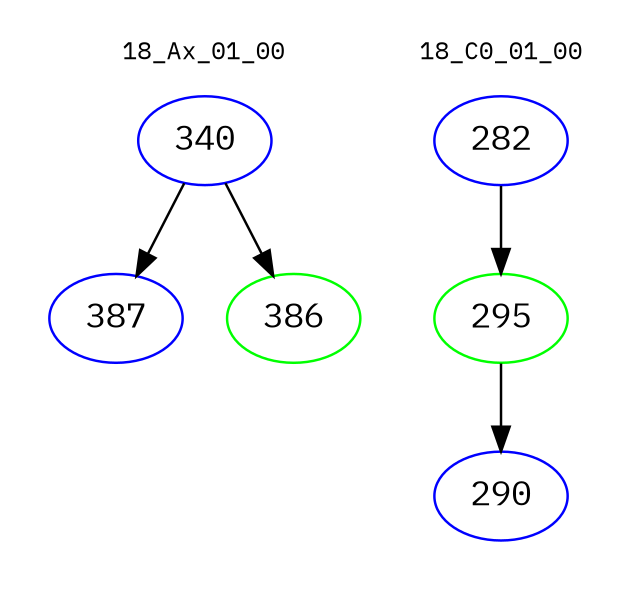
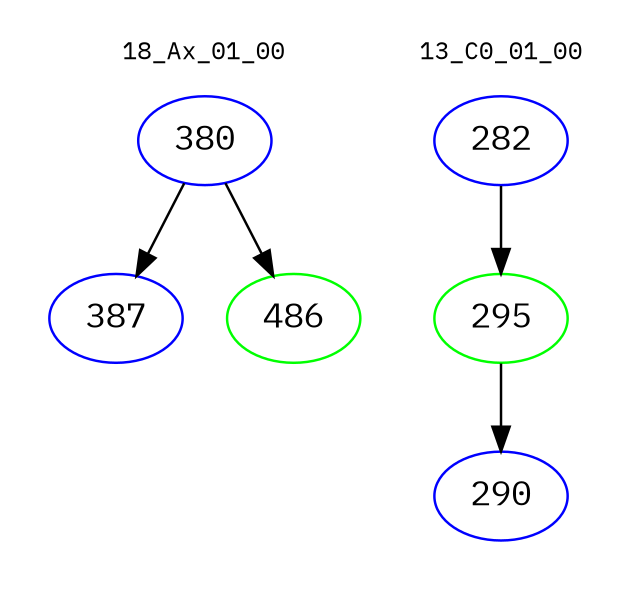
(502, 53) -> (502, 53)
(205, 141) -> (205, 141)
(294, 318) -> (294, 318)
